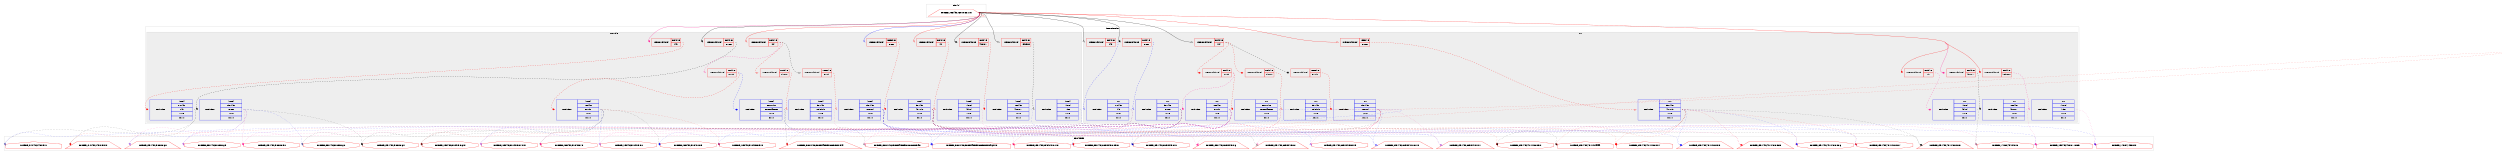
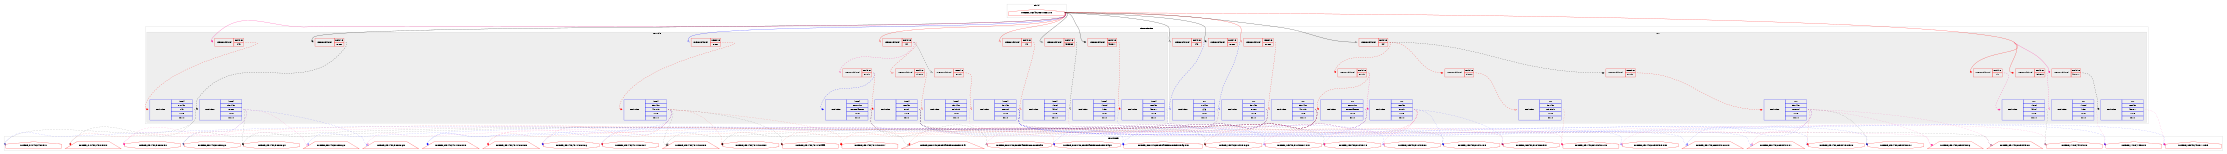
(956, 13) -> (1037, 13)
(212, 145) -> (391, 145)
none -> (1088, 145)
